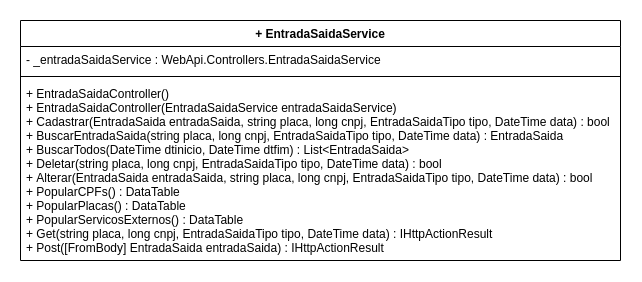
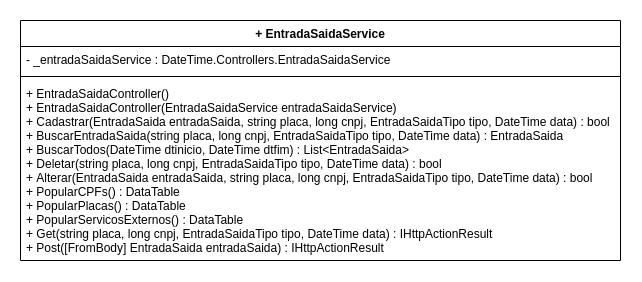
(217, 60) -> (224, 60)
